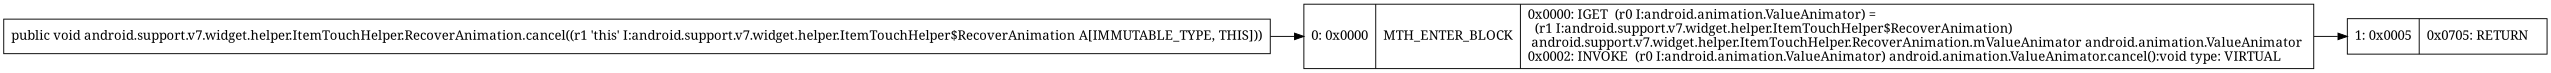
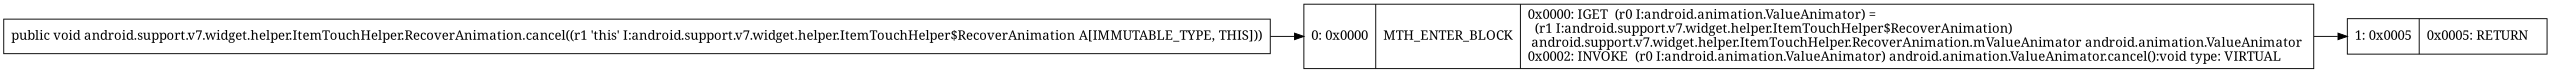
(2483, 36) -> (2483, 36)
